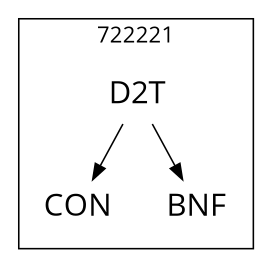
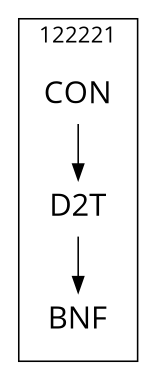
(136, 37) -> (78, 37)
(112, 145) -> (78, 144)
